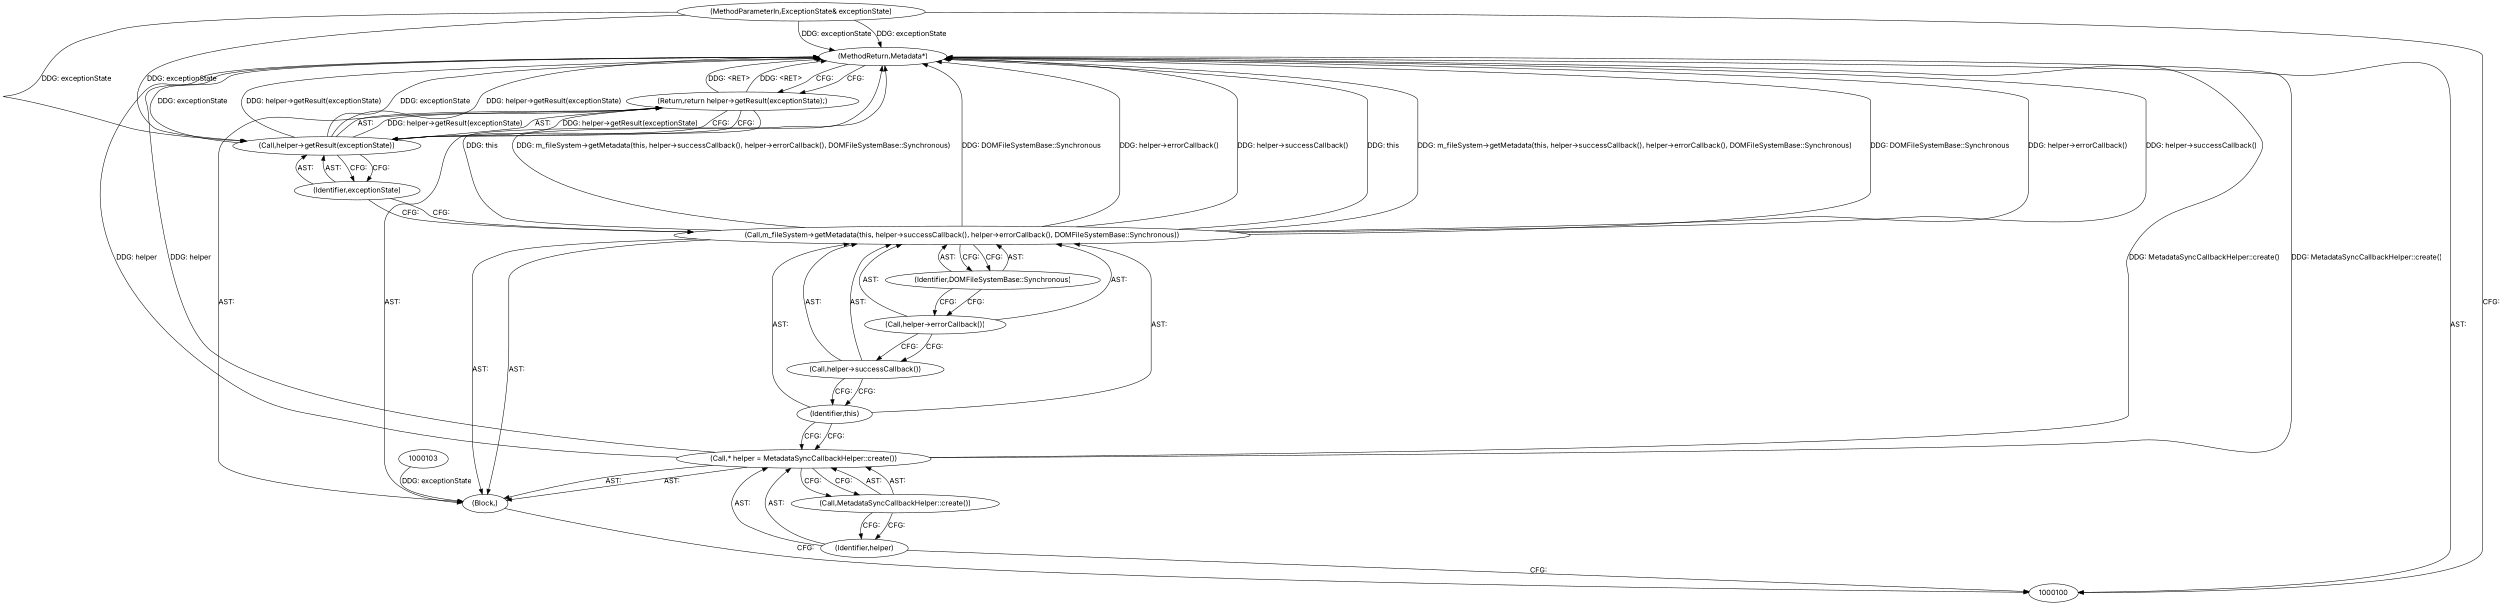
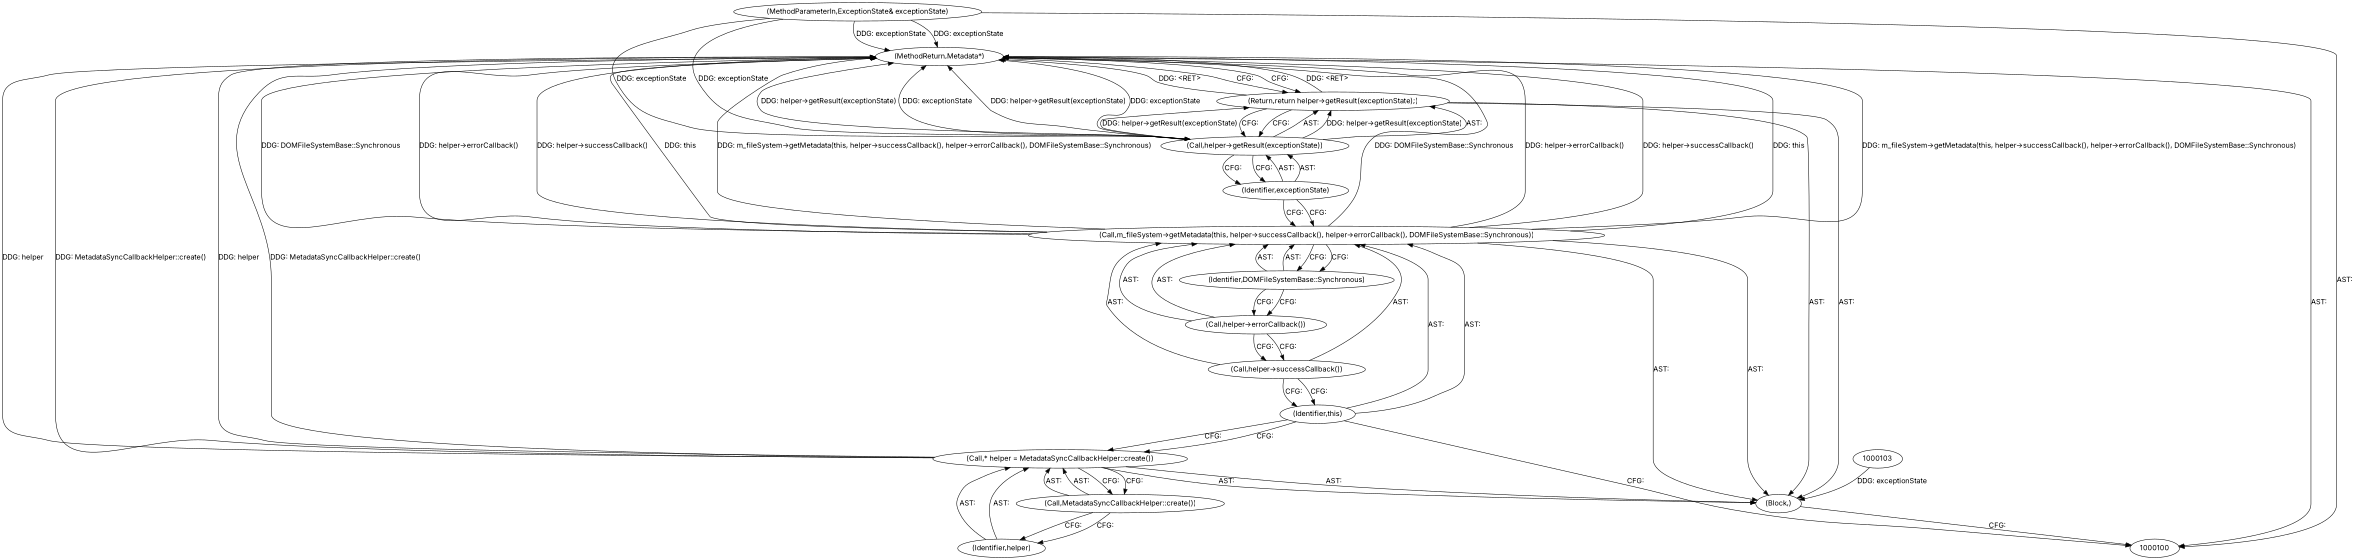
(2492, 302) -> (2346, 280)
(1465, 571) -> (1731, 509)
